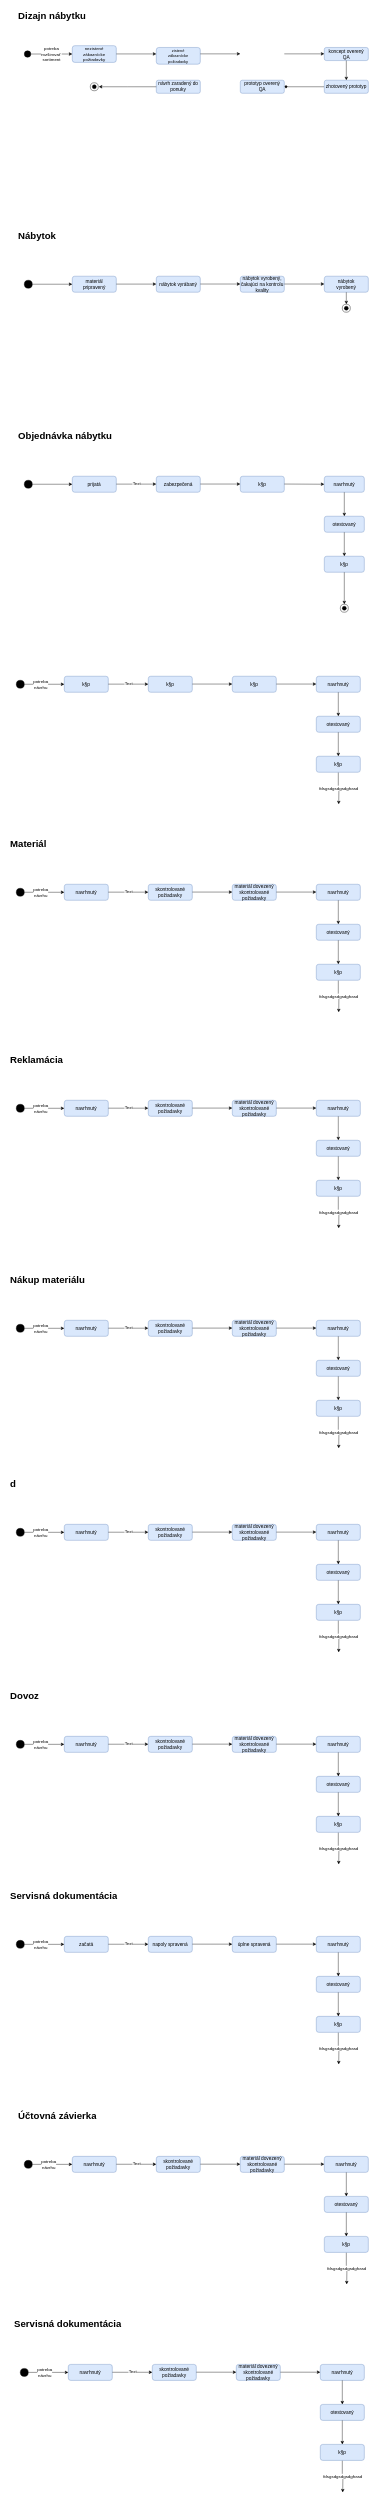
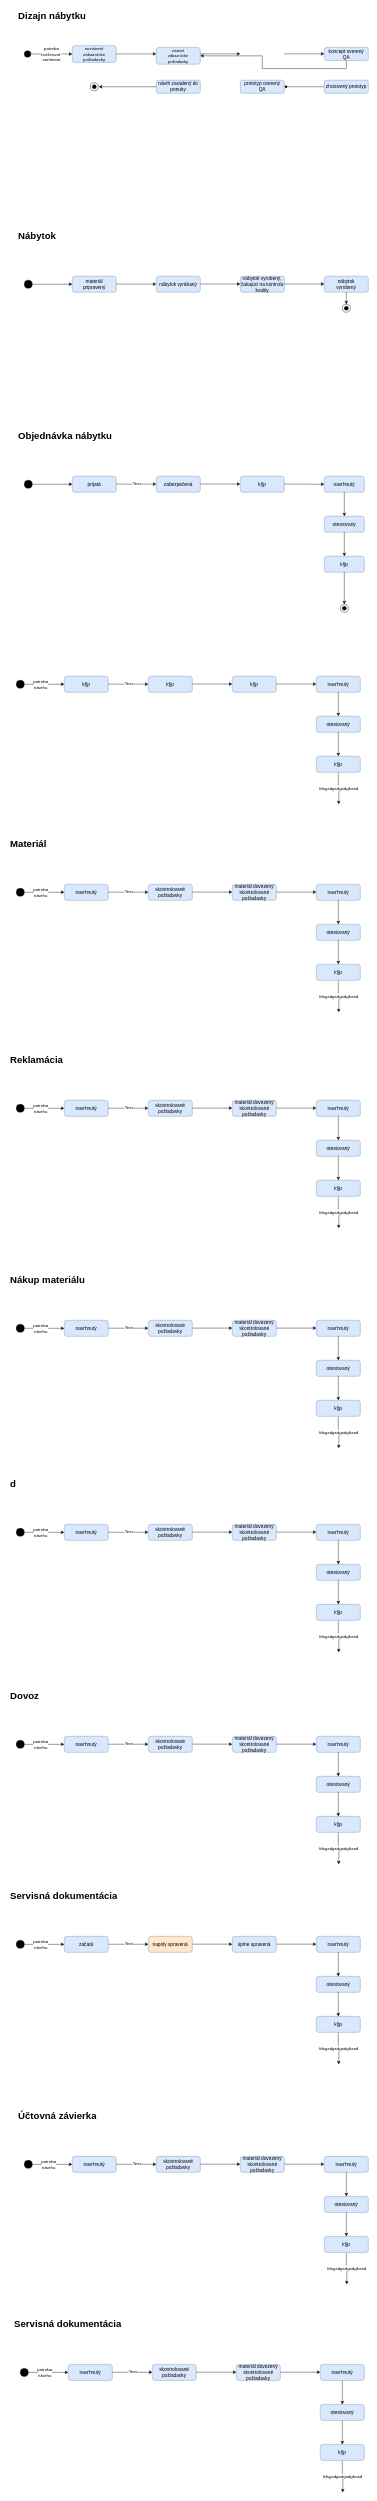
(346, 76) -> (204, 56)
(170, 1944) -> (170, 1944)
